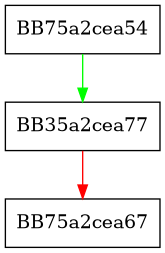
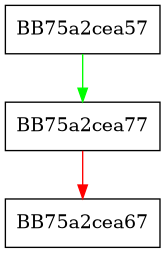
(83, 30) -> (83, 30)
(83, 126) -> (83, 126)
